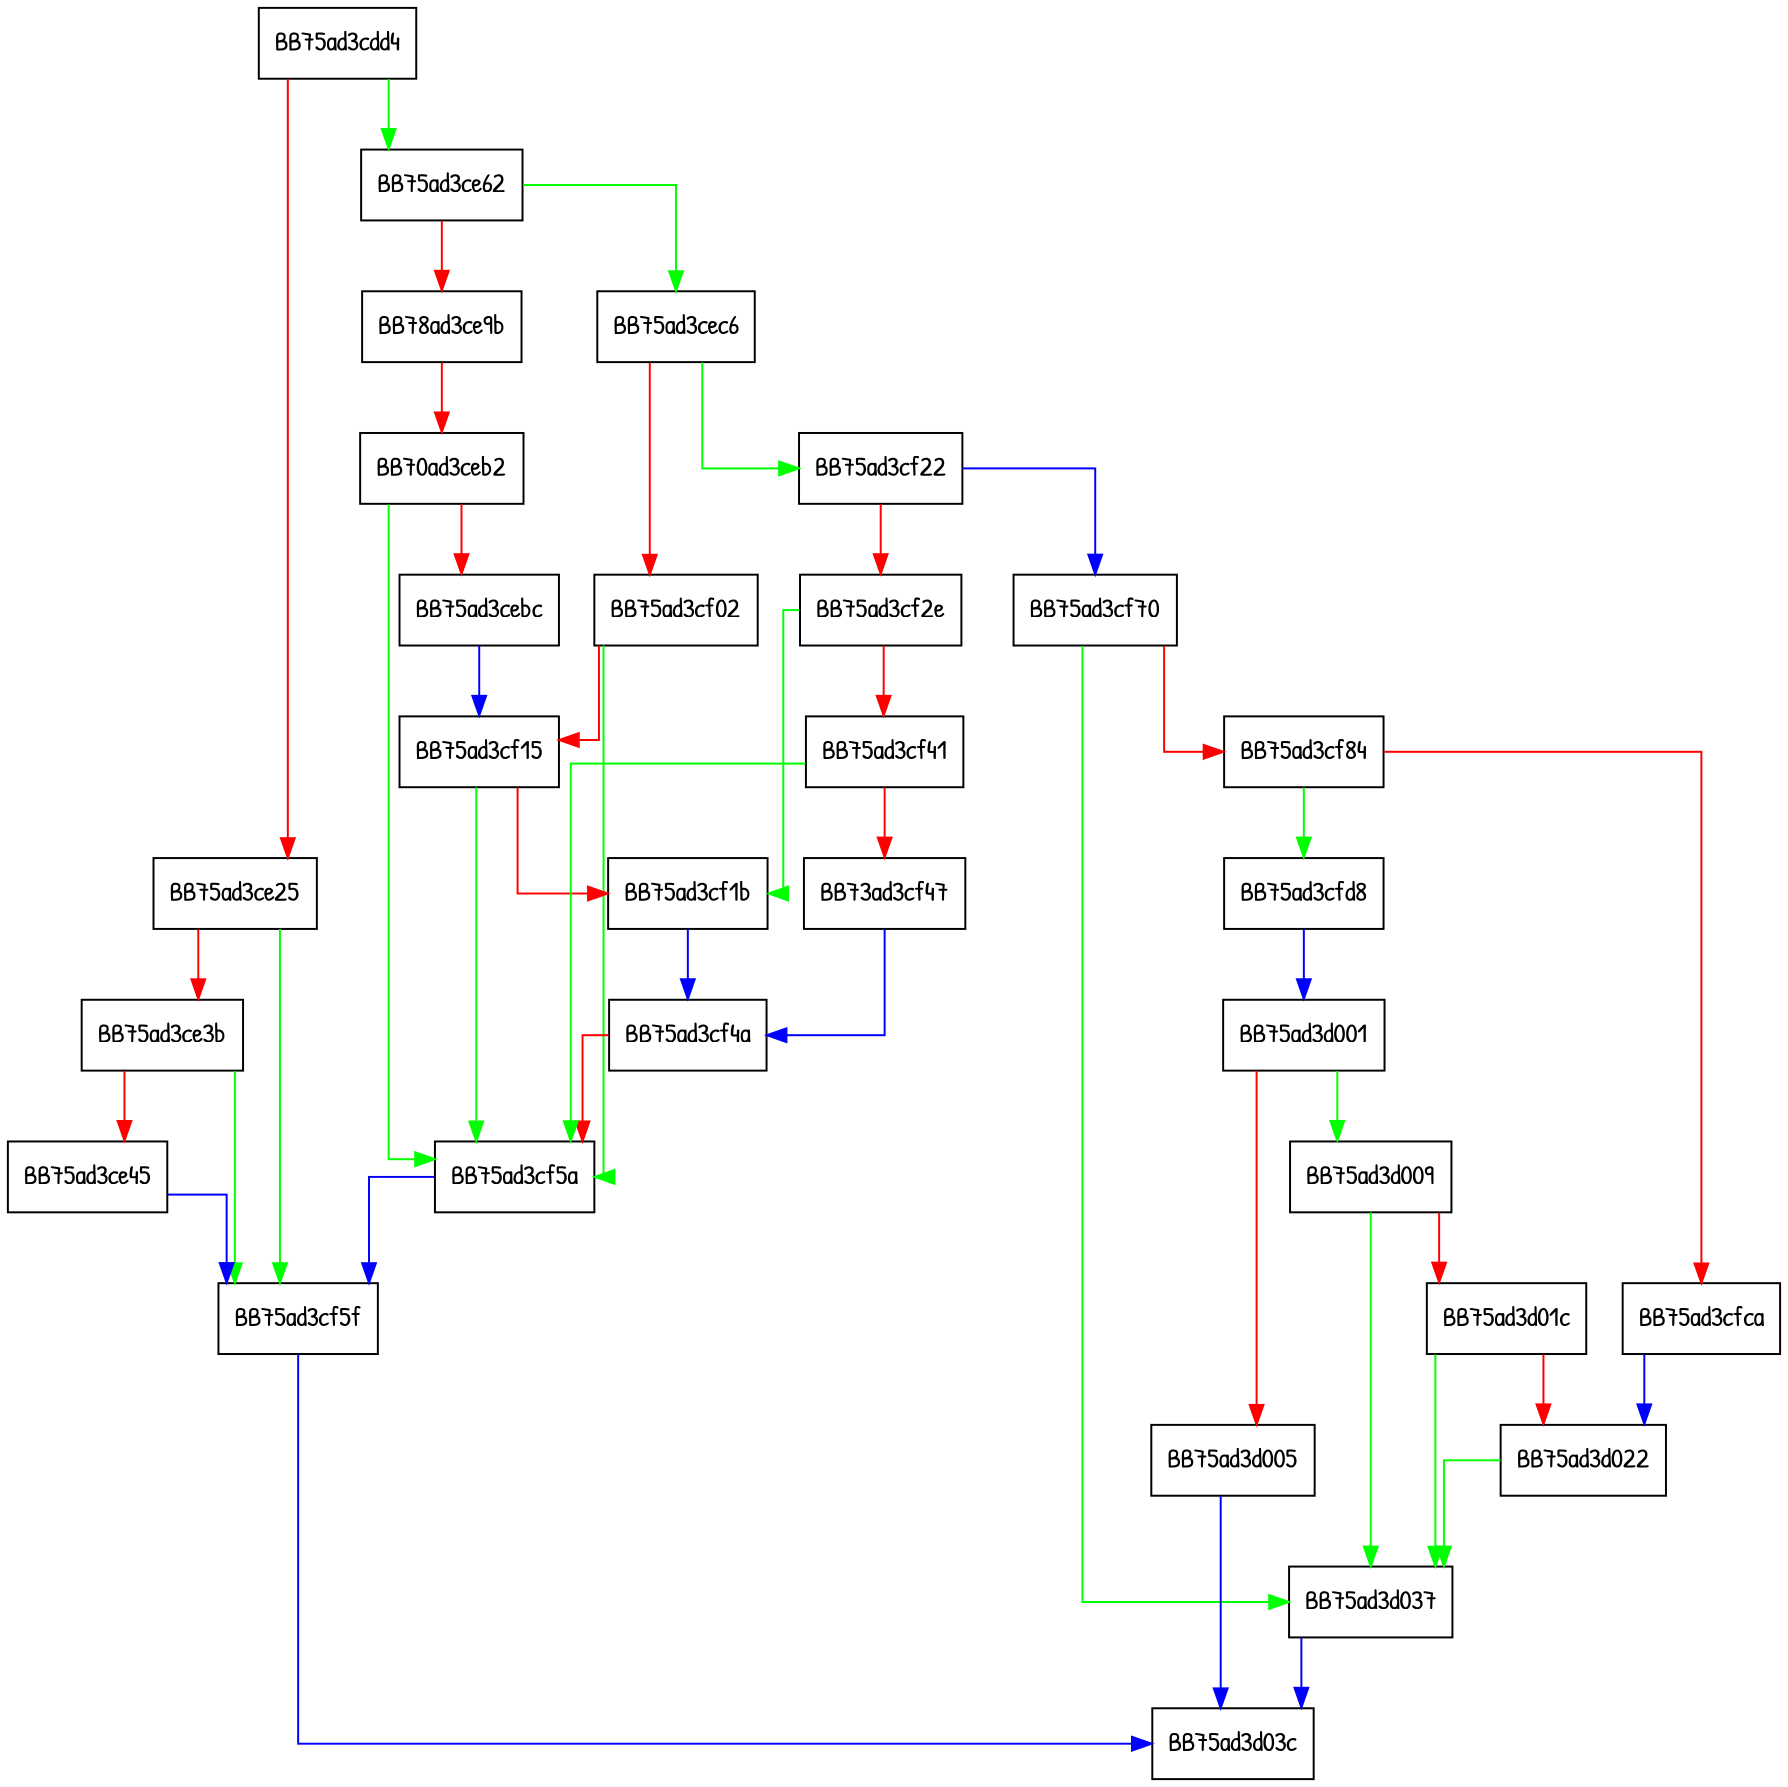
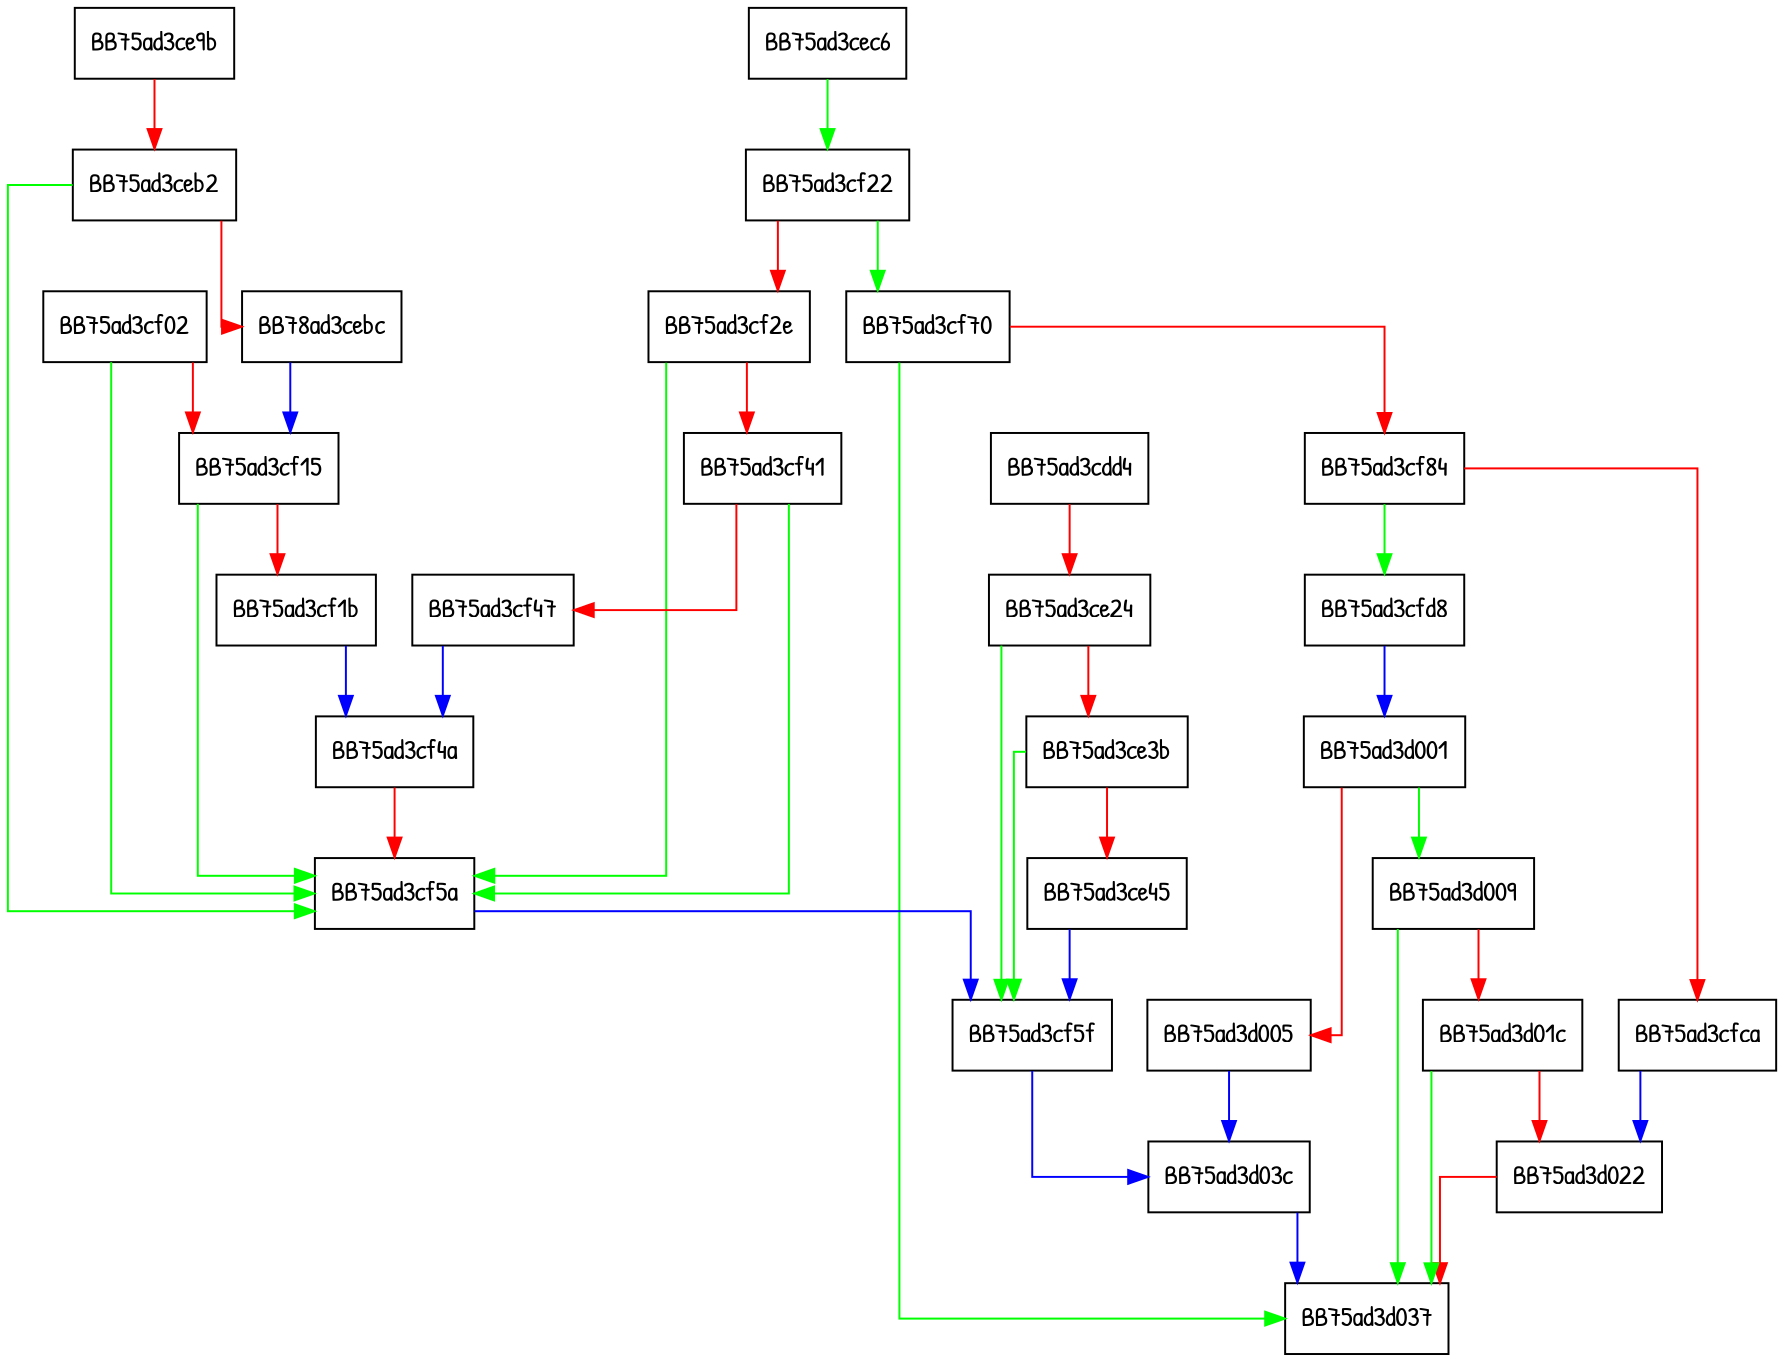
(442, 185) -> none
(442, 327) -> (154, 43)
(650, 459) -> none
(442, 468) -> (154, 185)
(1072, 468) -> (878, 246)
(479, 610) -> (322, 327)
(783, 745) -> (666, 705)
(235, 893) -> (1070, 610)
(885, 893) -> (493, 610)
(1451, 1460) -> (1447, 1177)
(1301, 1663) -> (1297, 1238)
